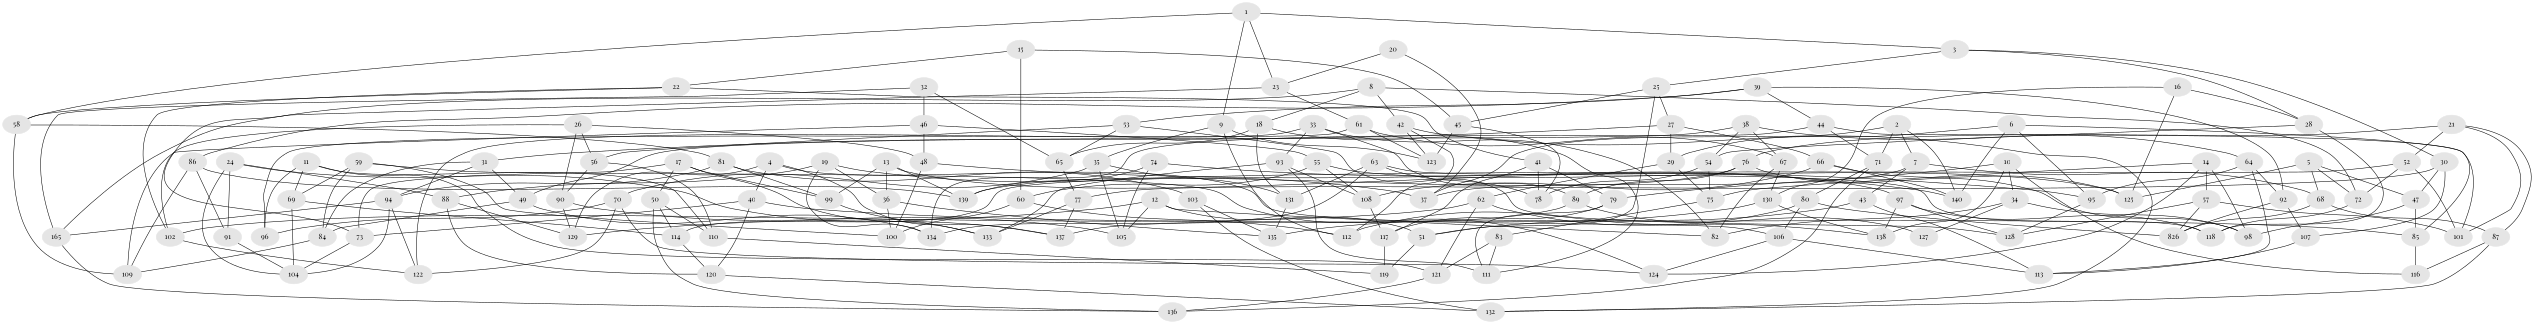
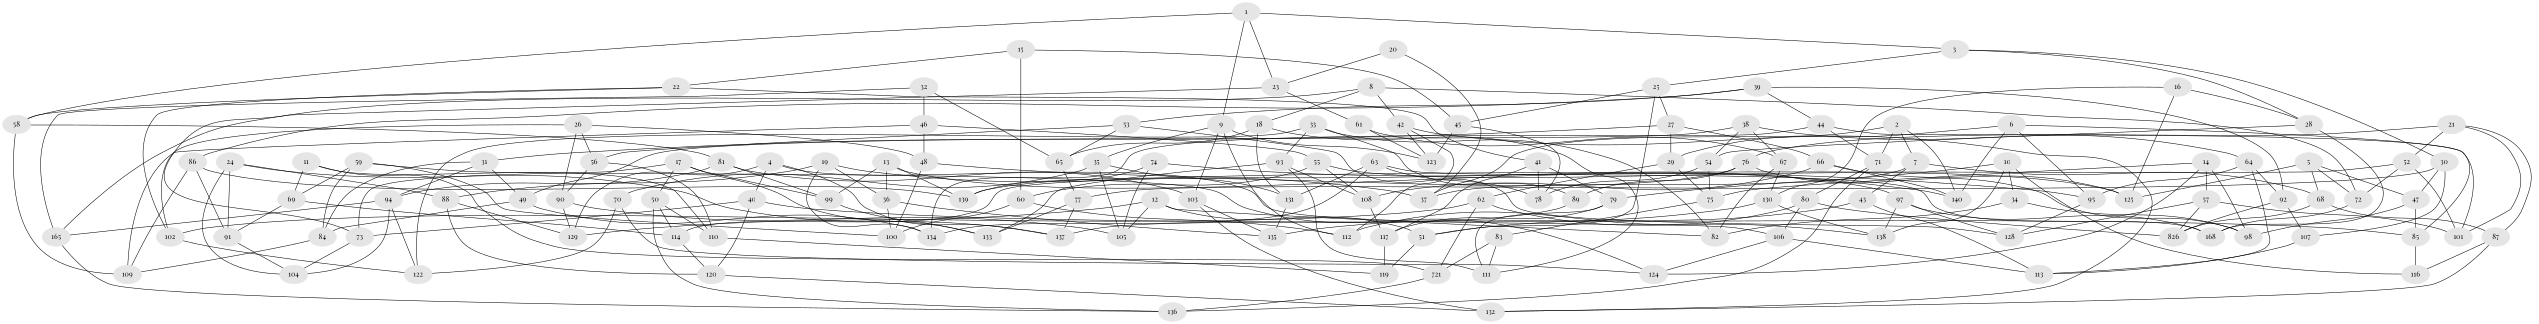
none -> (1207, 162)
(265, 237) -> none
(293, 237) -> (260, 218)
(1924, 237) -> none
(2211, 237) -> (2211, 237)
(1436, 274) -> (1436, 274)
